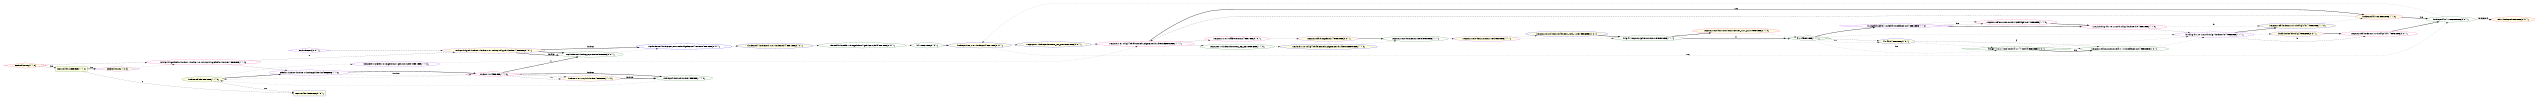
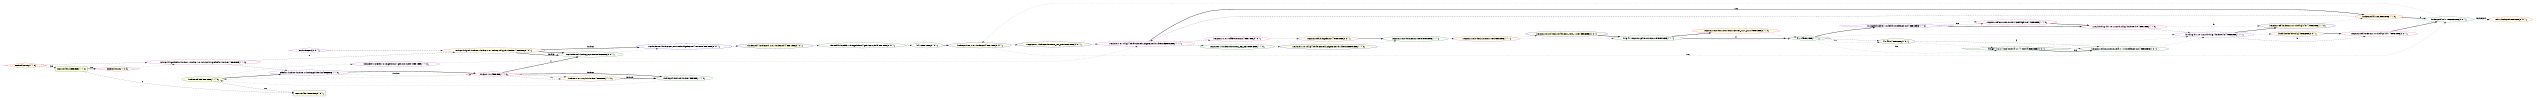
(2422, 17) -> (2421, 17)
